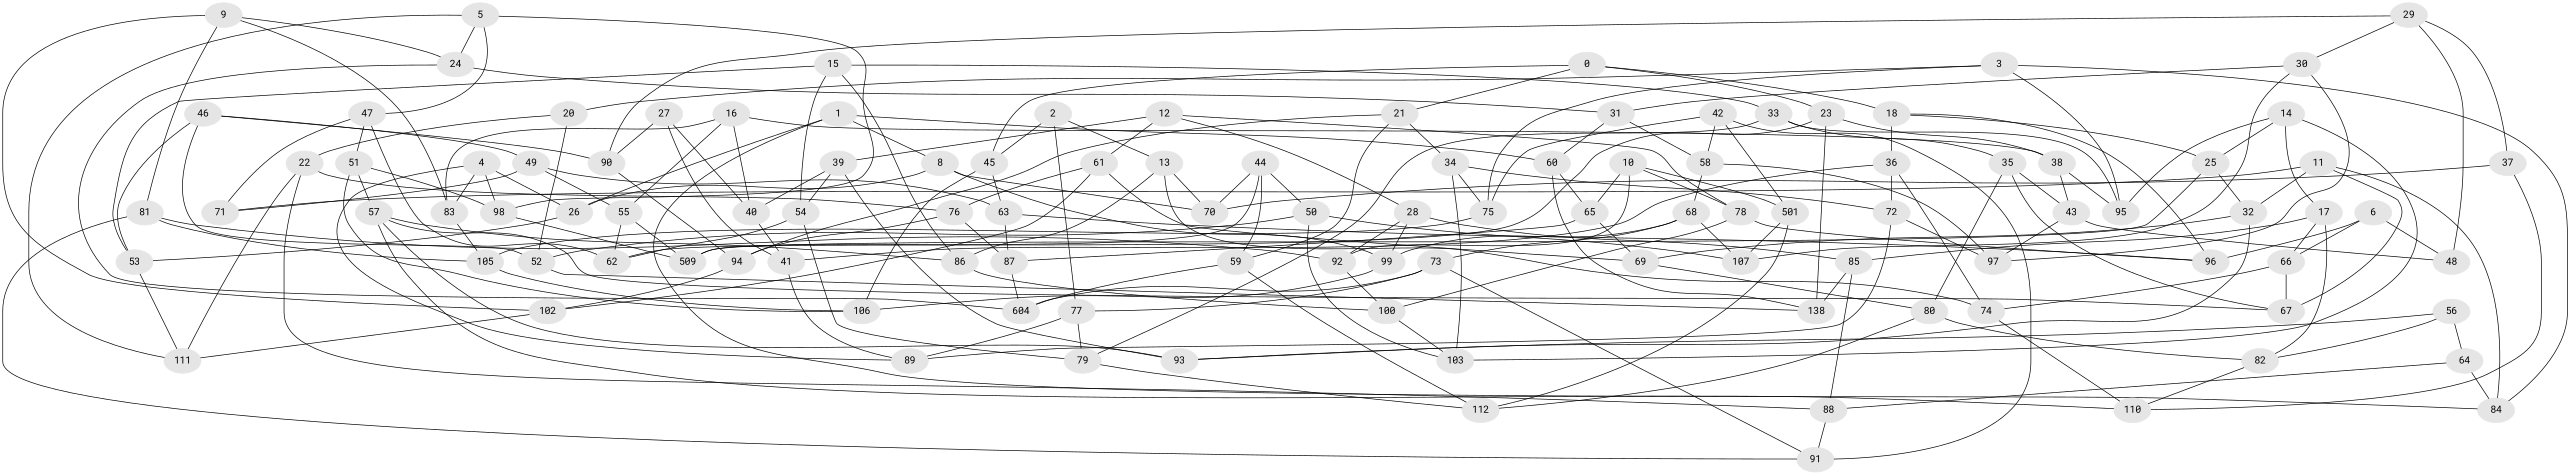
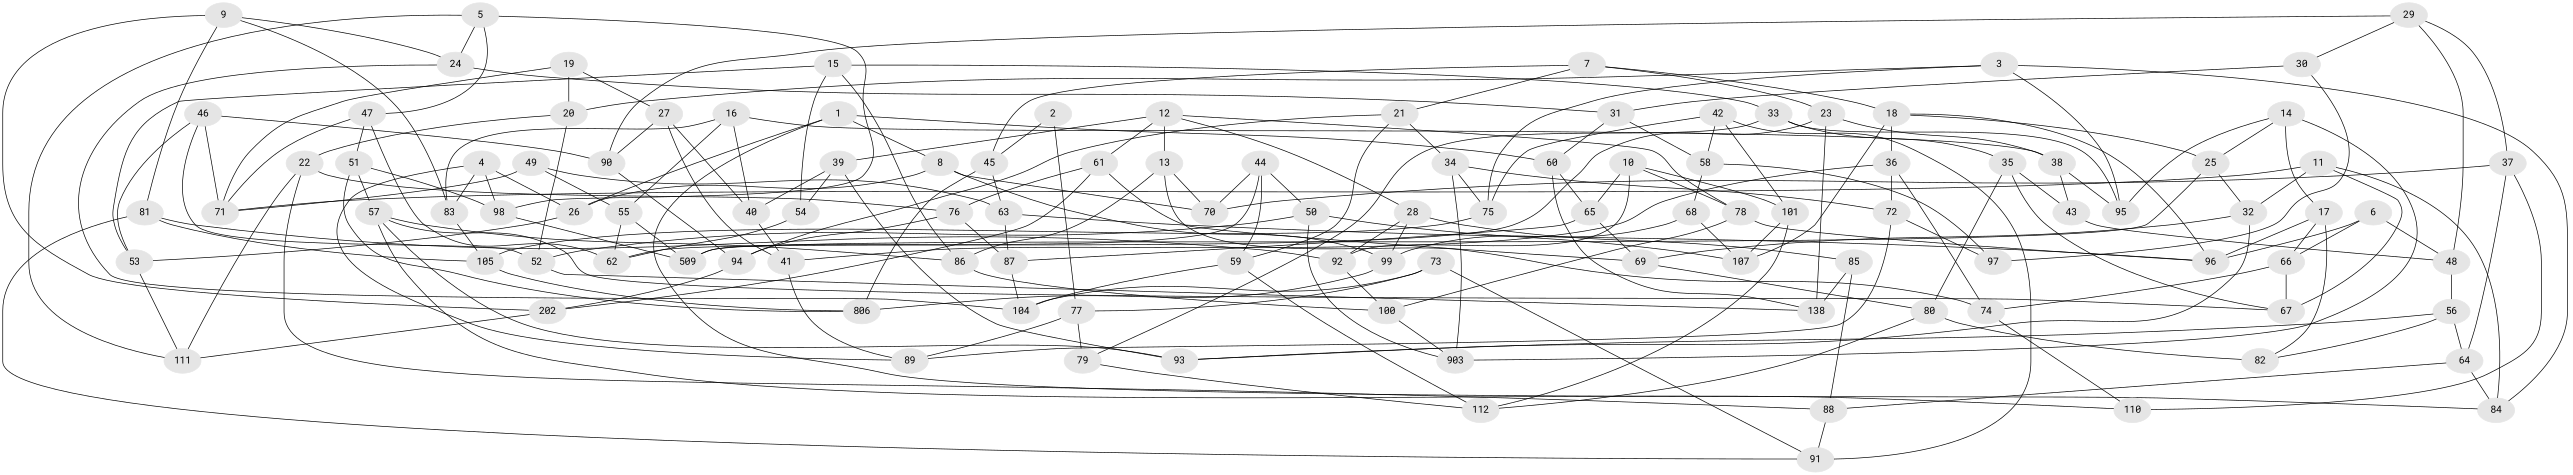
none -> (569, 64)
(1587, 64) -> (1587, 64)
(370, 130) -> (212, 163)
(1109, 139) -> (1164, 139)
(1790, 213) -> (1790, 213)
(2045, 229) -> none
(2112, 237) -> (1834, 199)
(1565, 241) -> none
(2112, 241) -> (2267, 237)
none -> (2490, 263)
none -> (2451, 287)
(548, 311) -> (548, 311)
(862, 311) -> (862, 311)
(1021, 311) -> (1021, 311)
(898, 339) -> none
(1455, 361) -> (1455, 361)
(2194, 387) -> none
